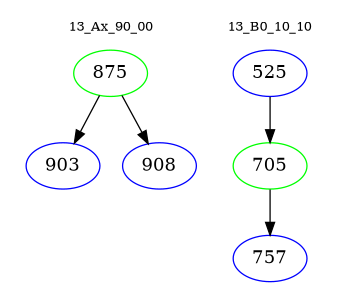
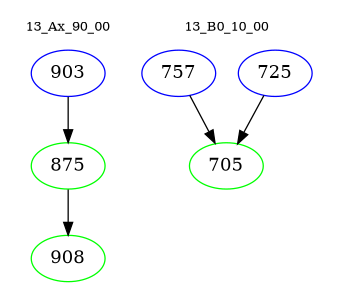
(270, 28) -> (227, 28)
(270, 73) -> (275, 73)
(90, 114) -> (68, 113)
(159, 166) -> (68, 259)
(270, 206) -> (199, 114)
